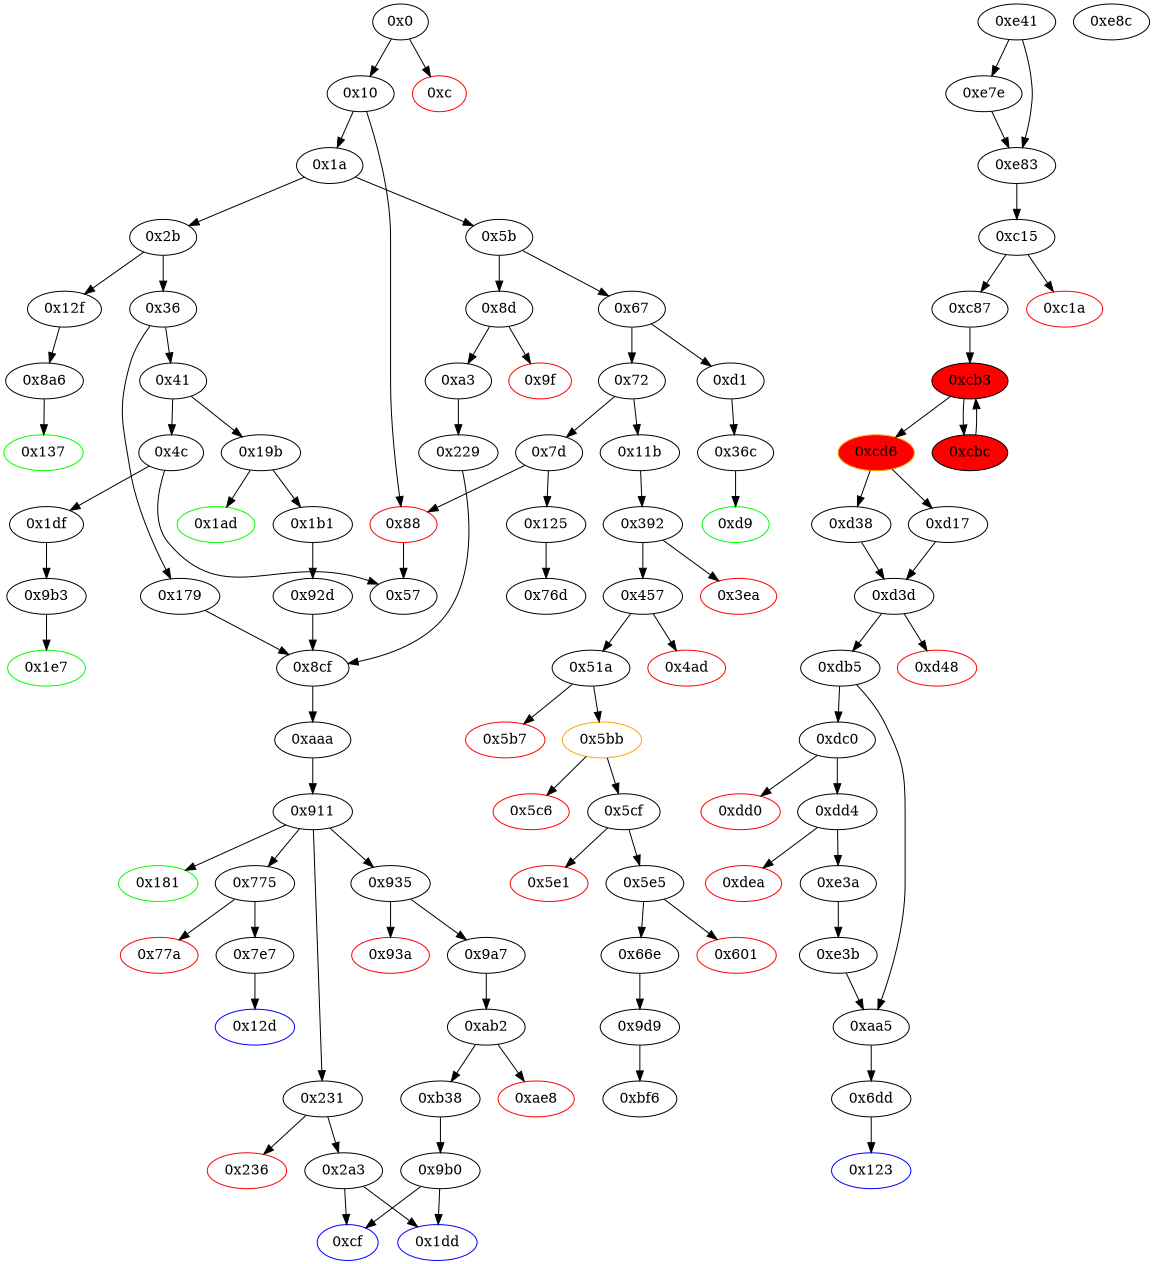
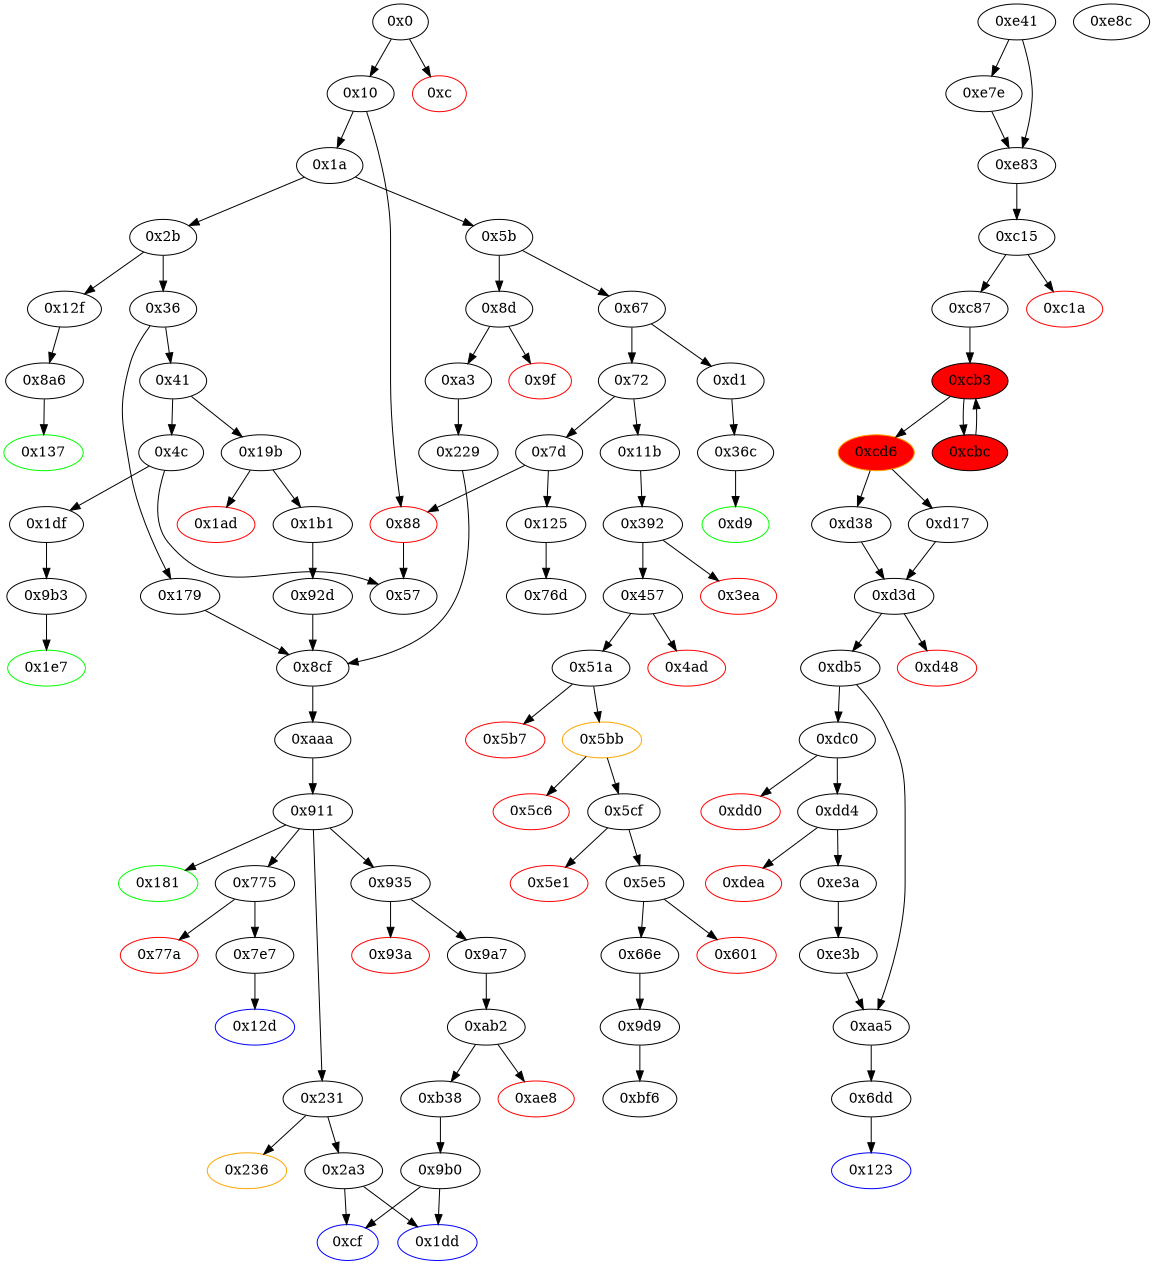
(216, 525) -> (216, 525)
(247, 1171) -> (247, 1171)
